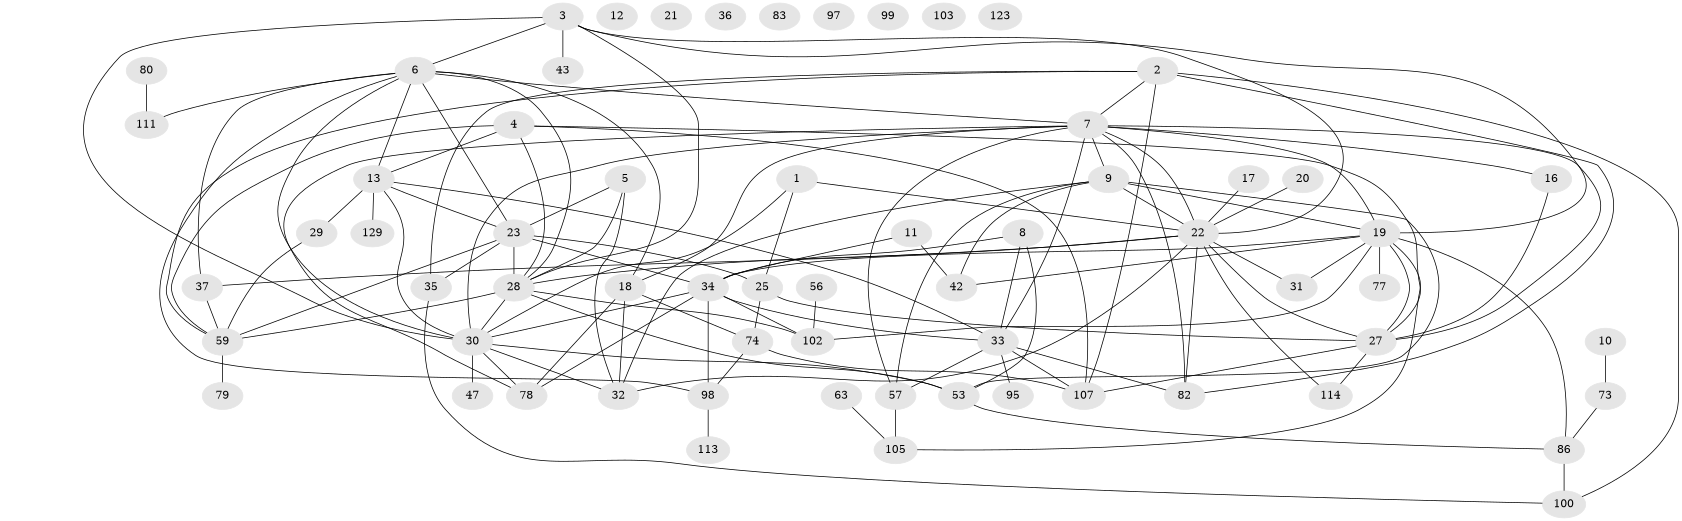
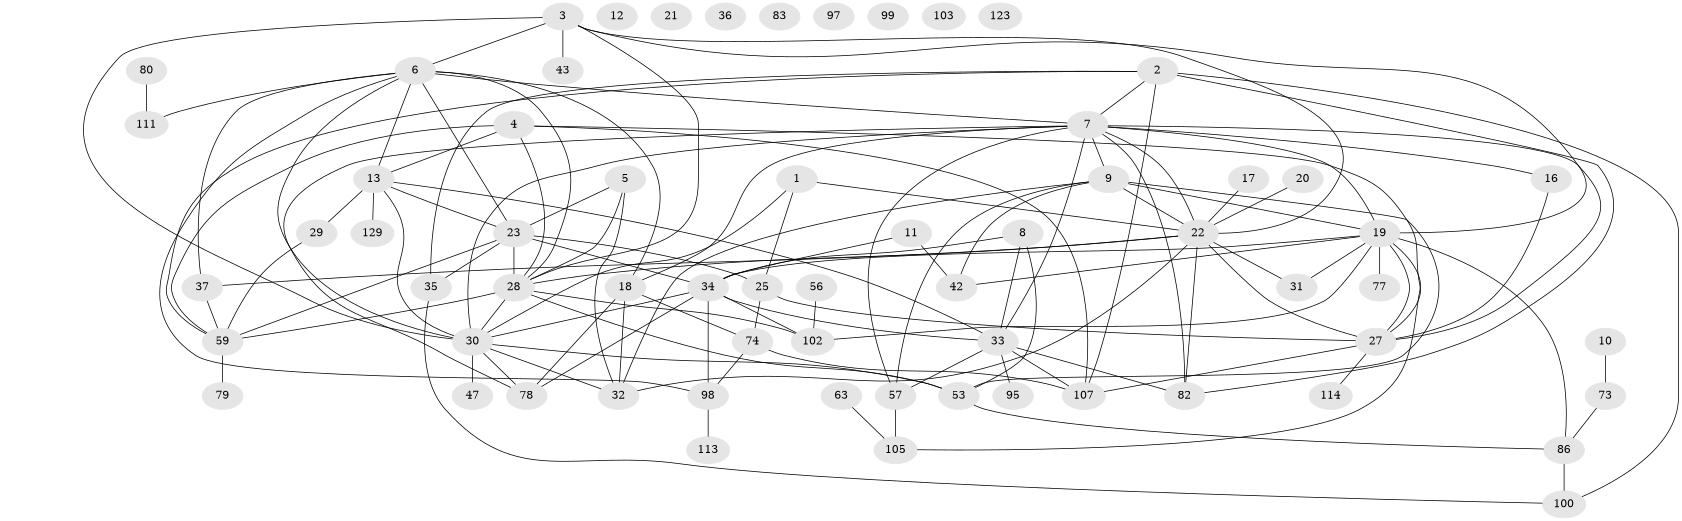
(1257, 325) -> none
